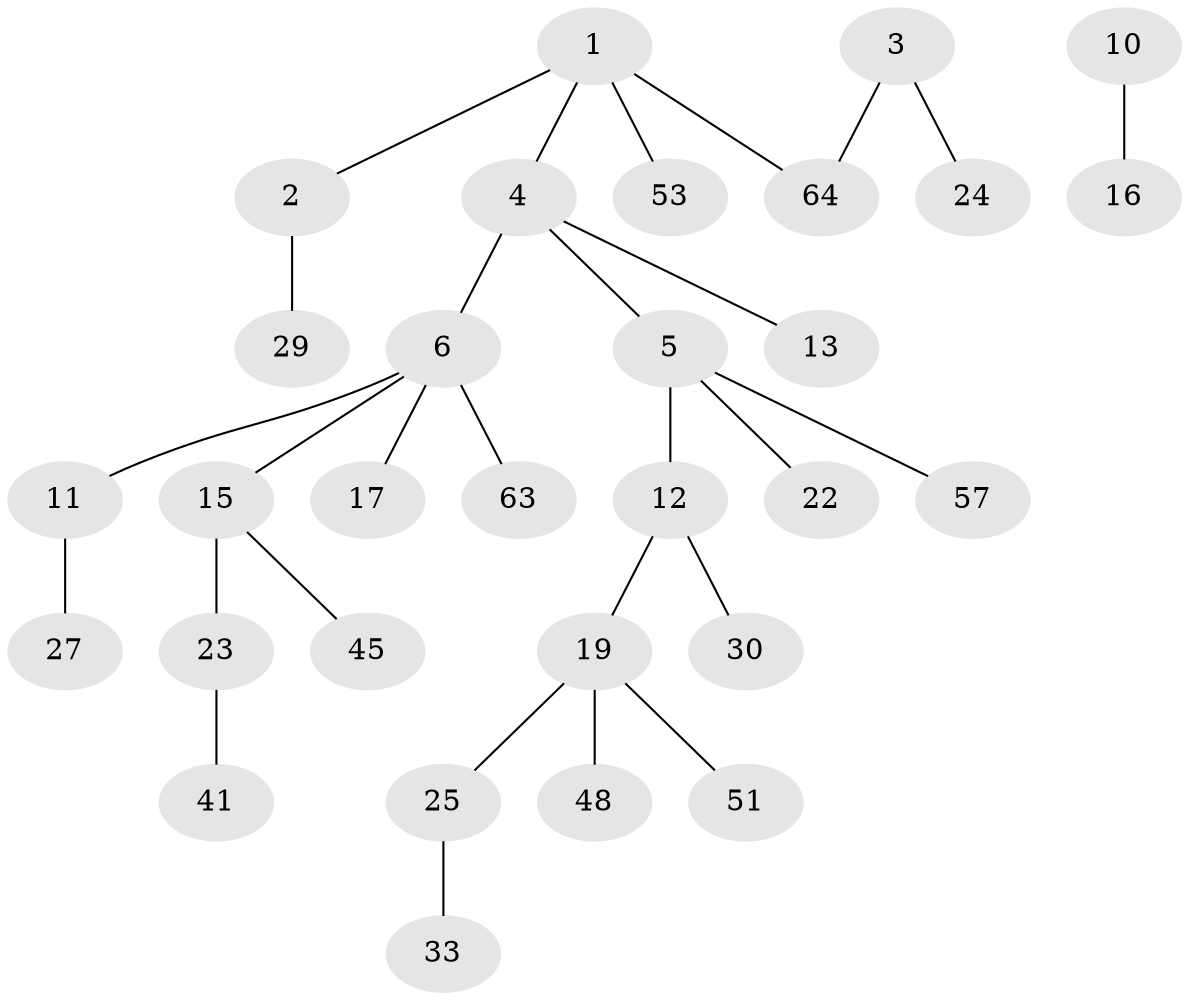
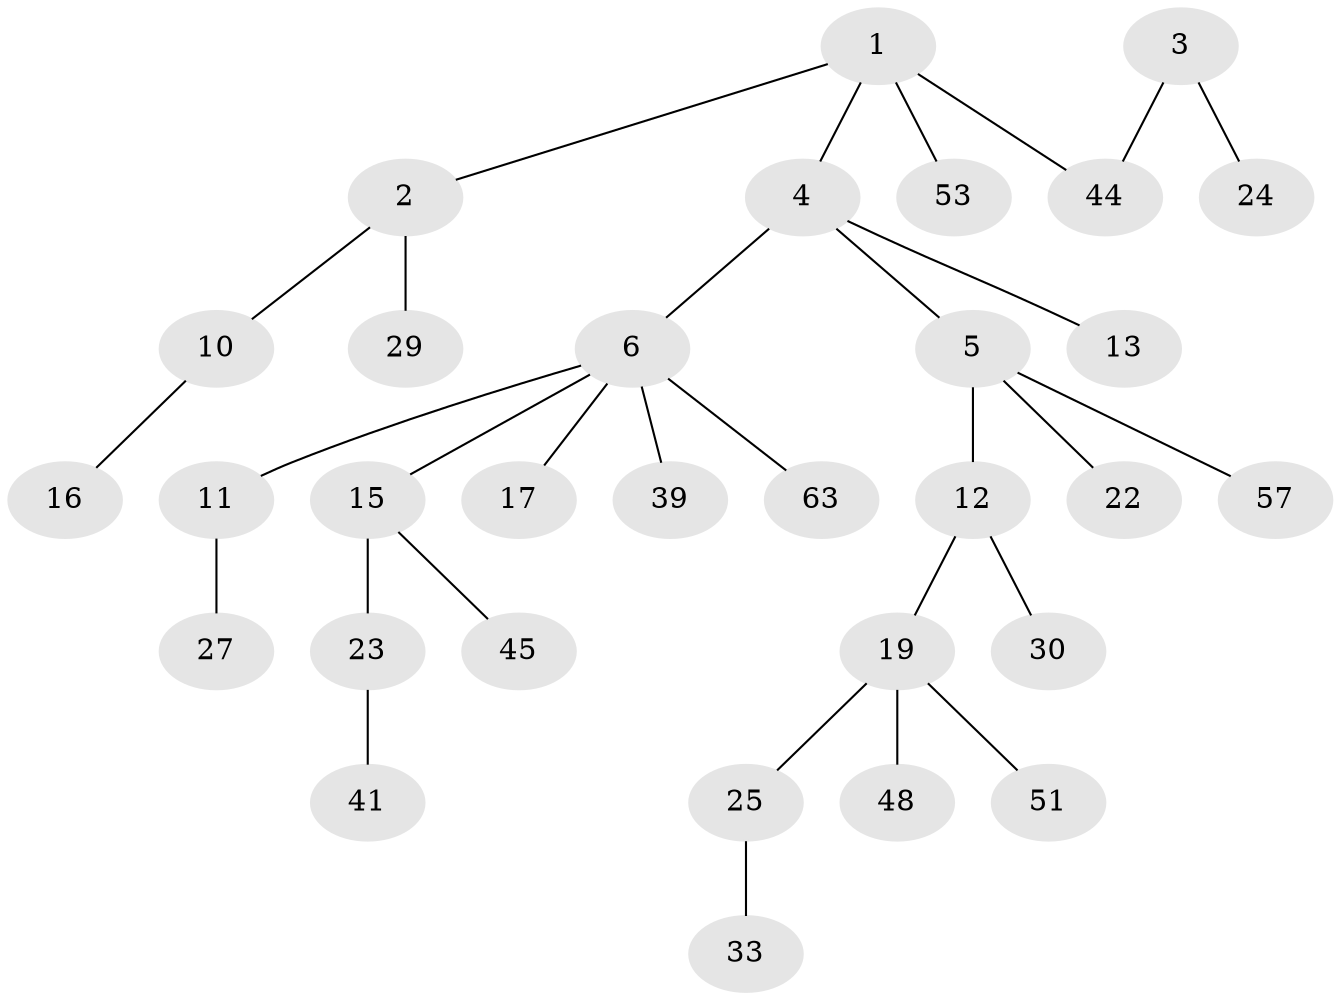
(822, 198) -> (1105, 198)
none -> (311, 273)
none -> (670, 500)
